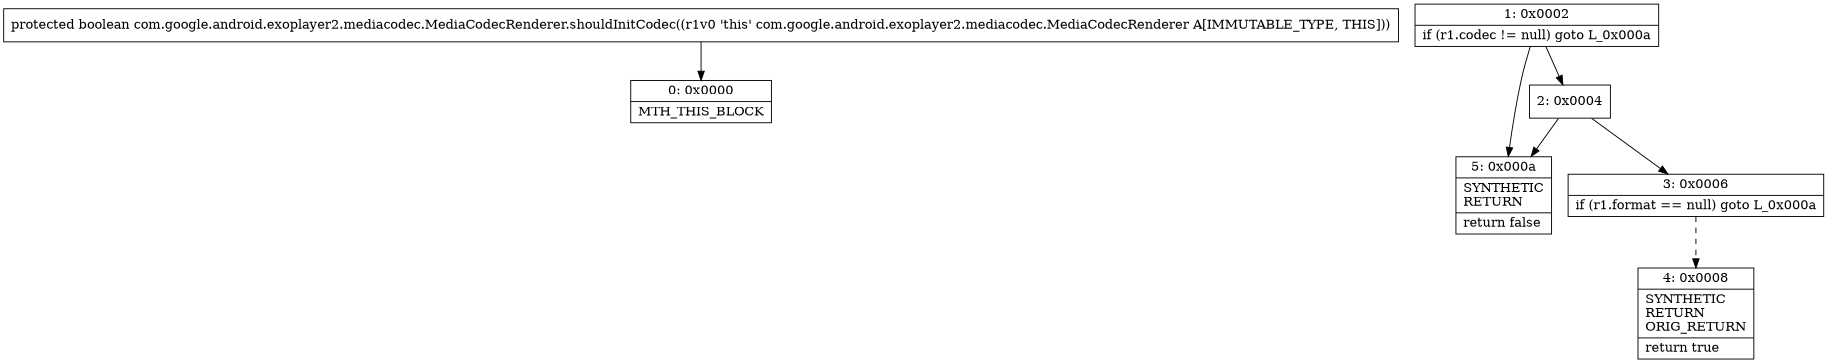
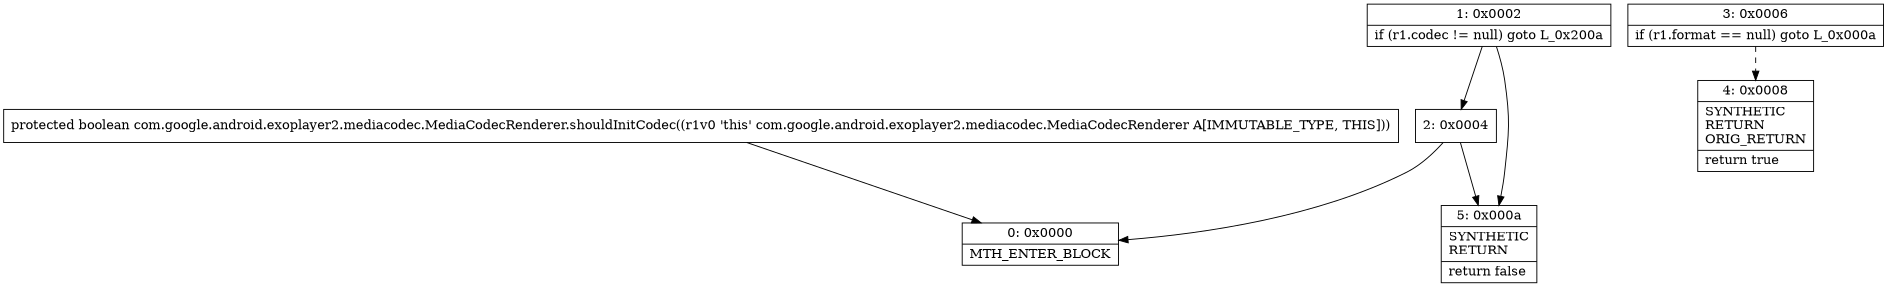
(1537, 35) -> (1489, 35)
(701, 112) -> (1040, 254)
(1626, 143) -> (1293, 213)
